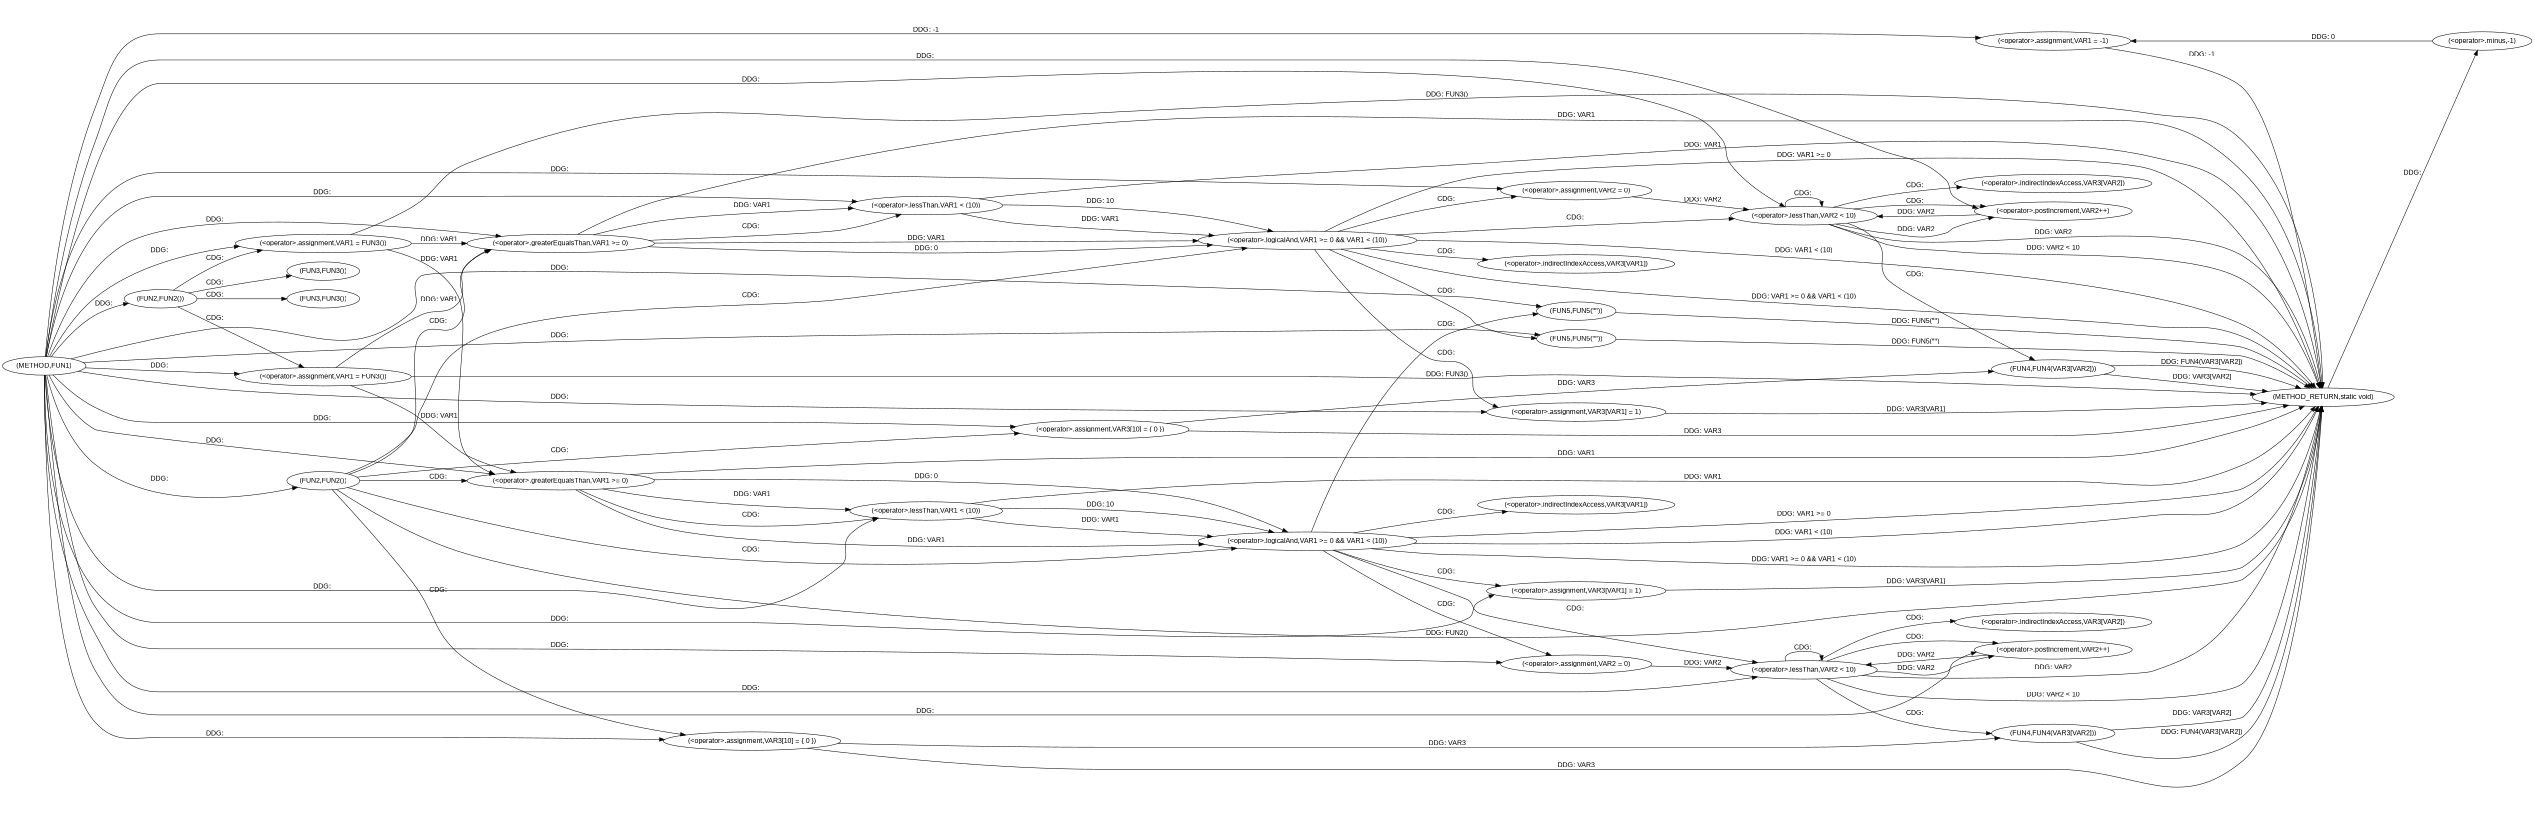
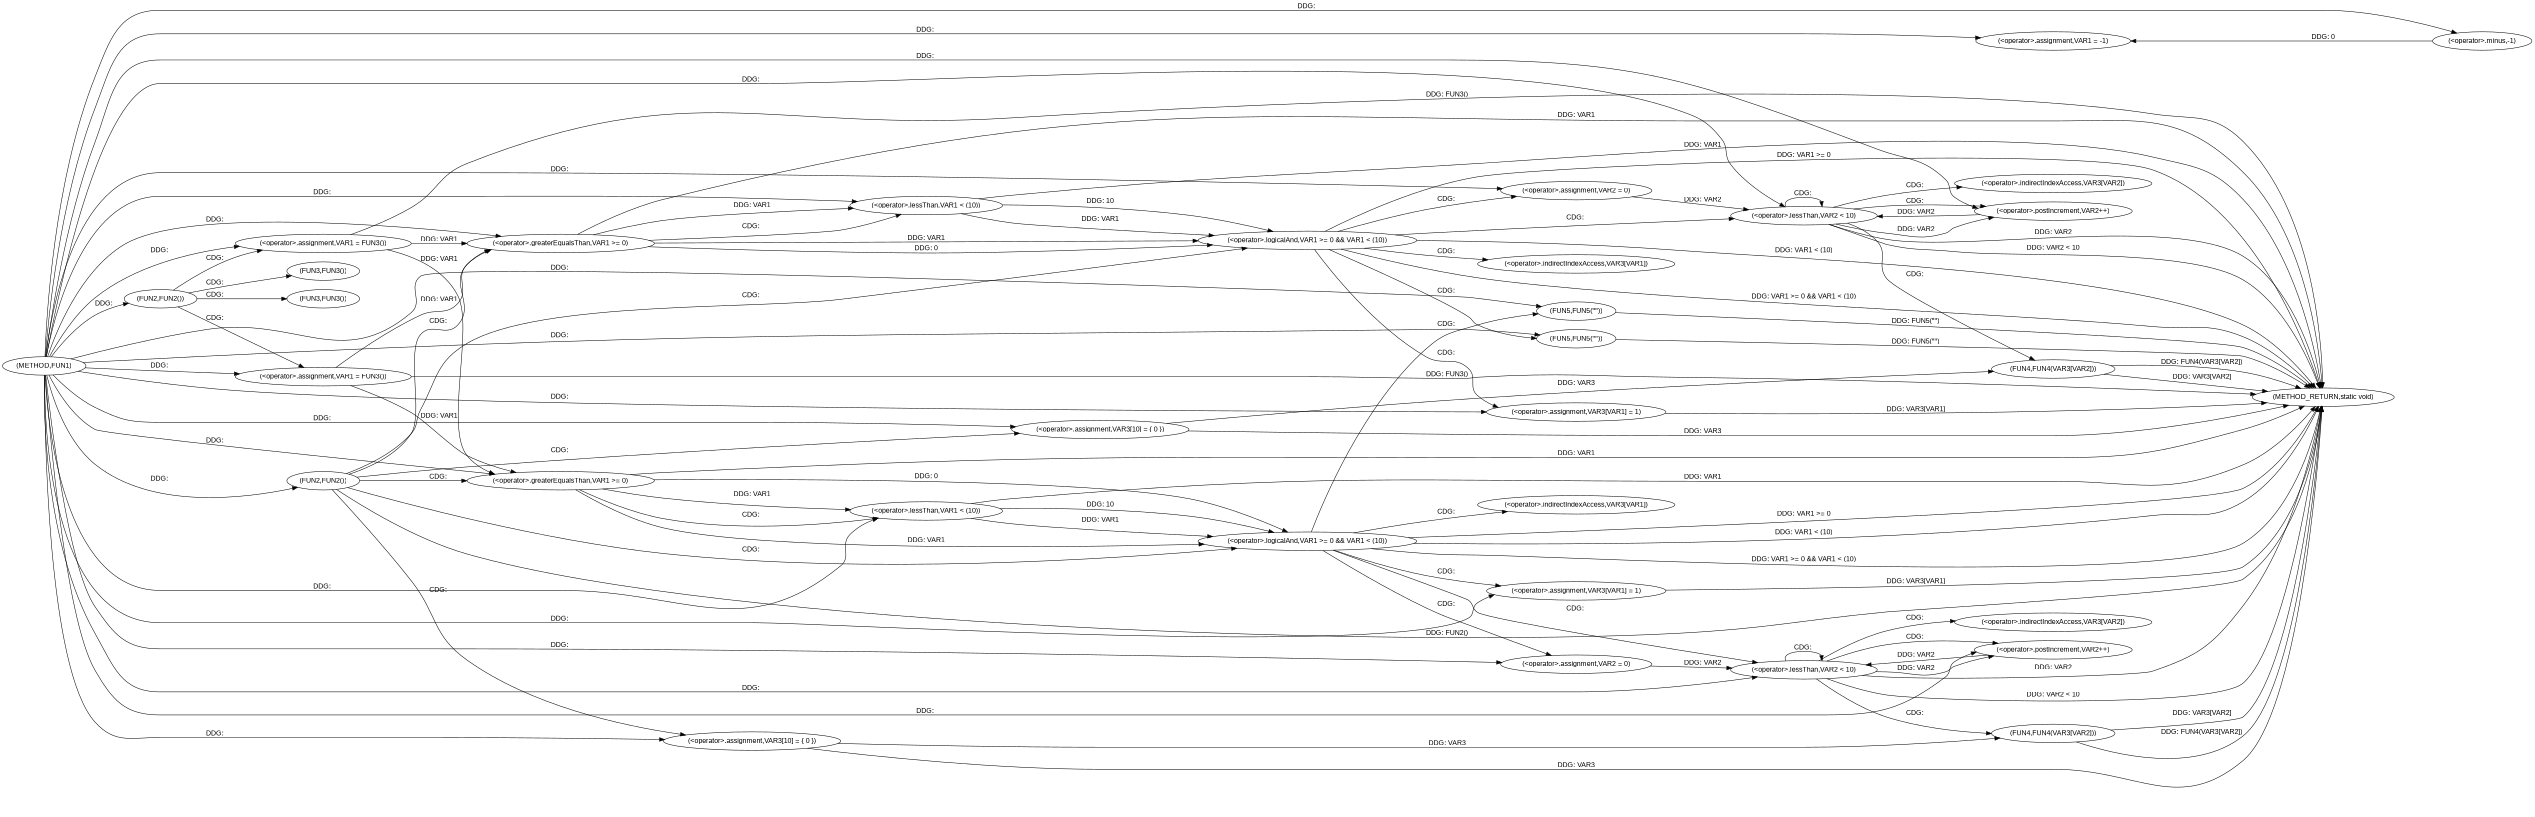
(926, 30) -> (926, 30)
(2277, 161) -> none
(2402, 221) -> (1114, 10)
